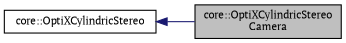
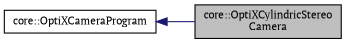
(80, 22) -> (80, 22)
